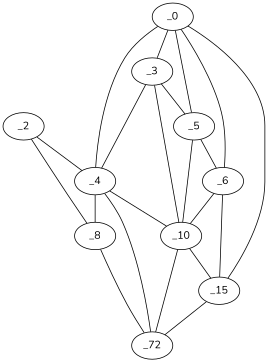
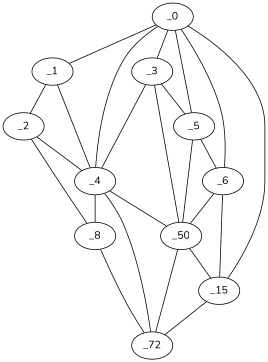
none -> (53, 72)
(181, 236) -> (181, 236)
